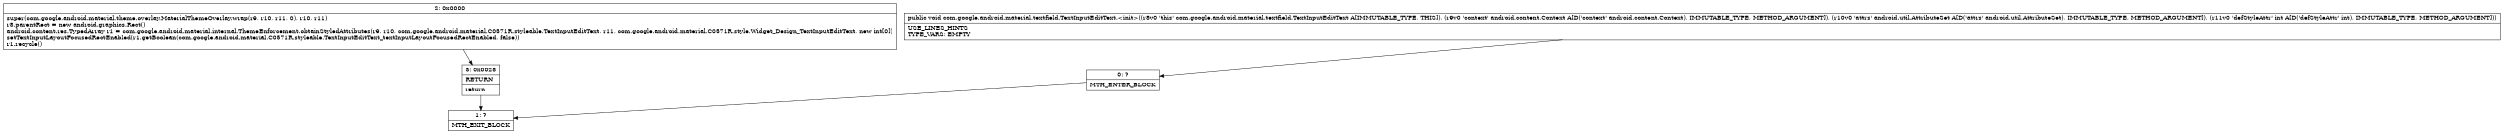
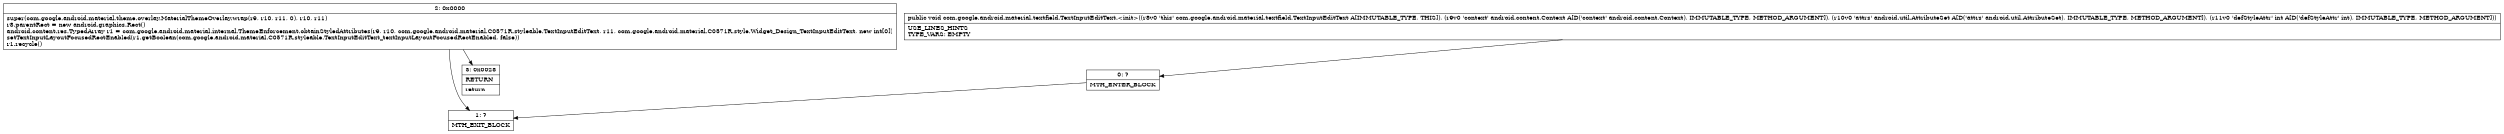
(481, 101) -> (453, 80)
